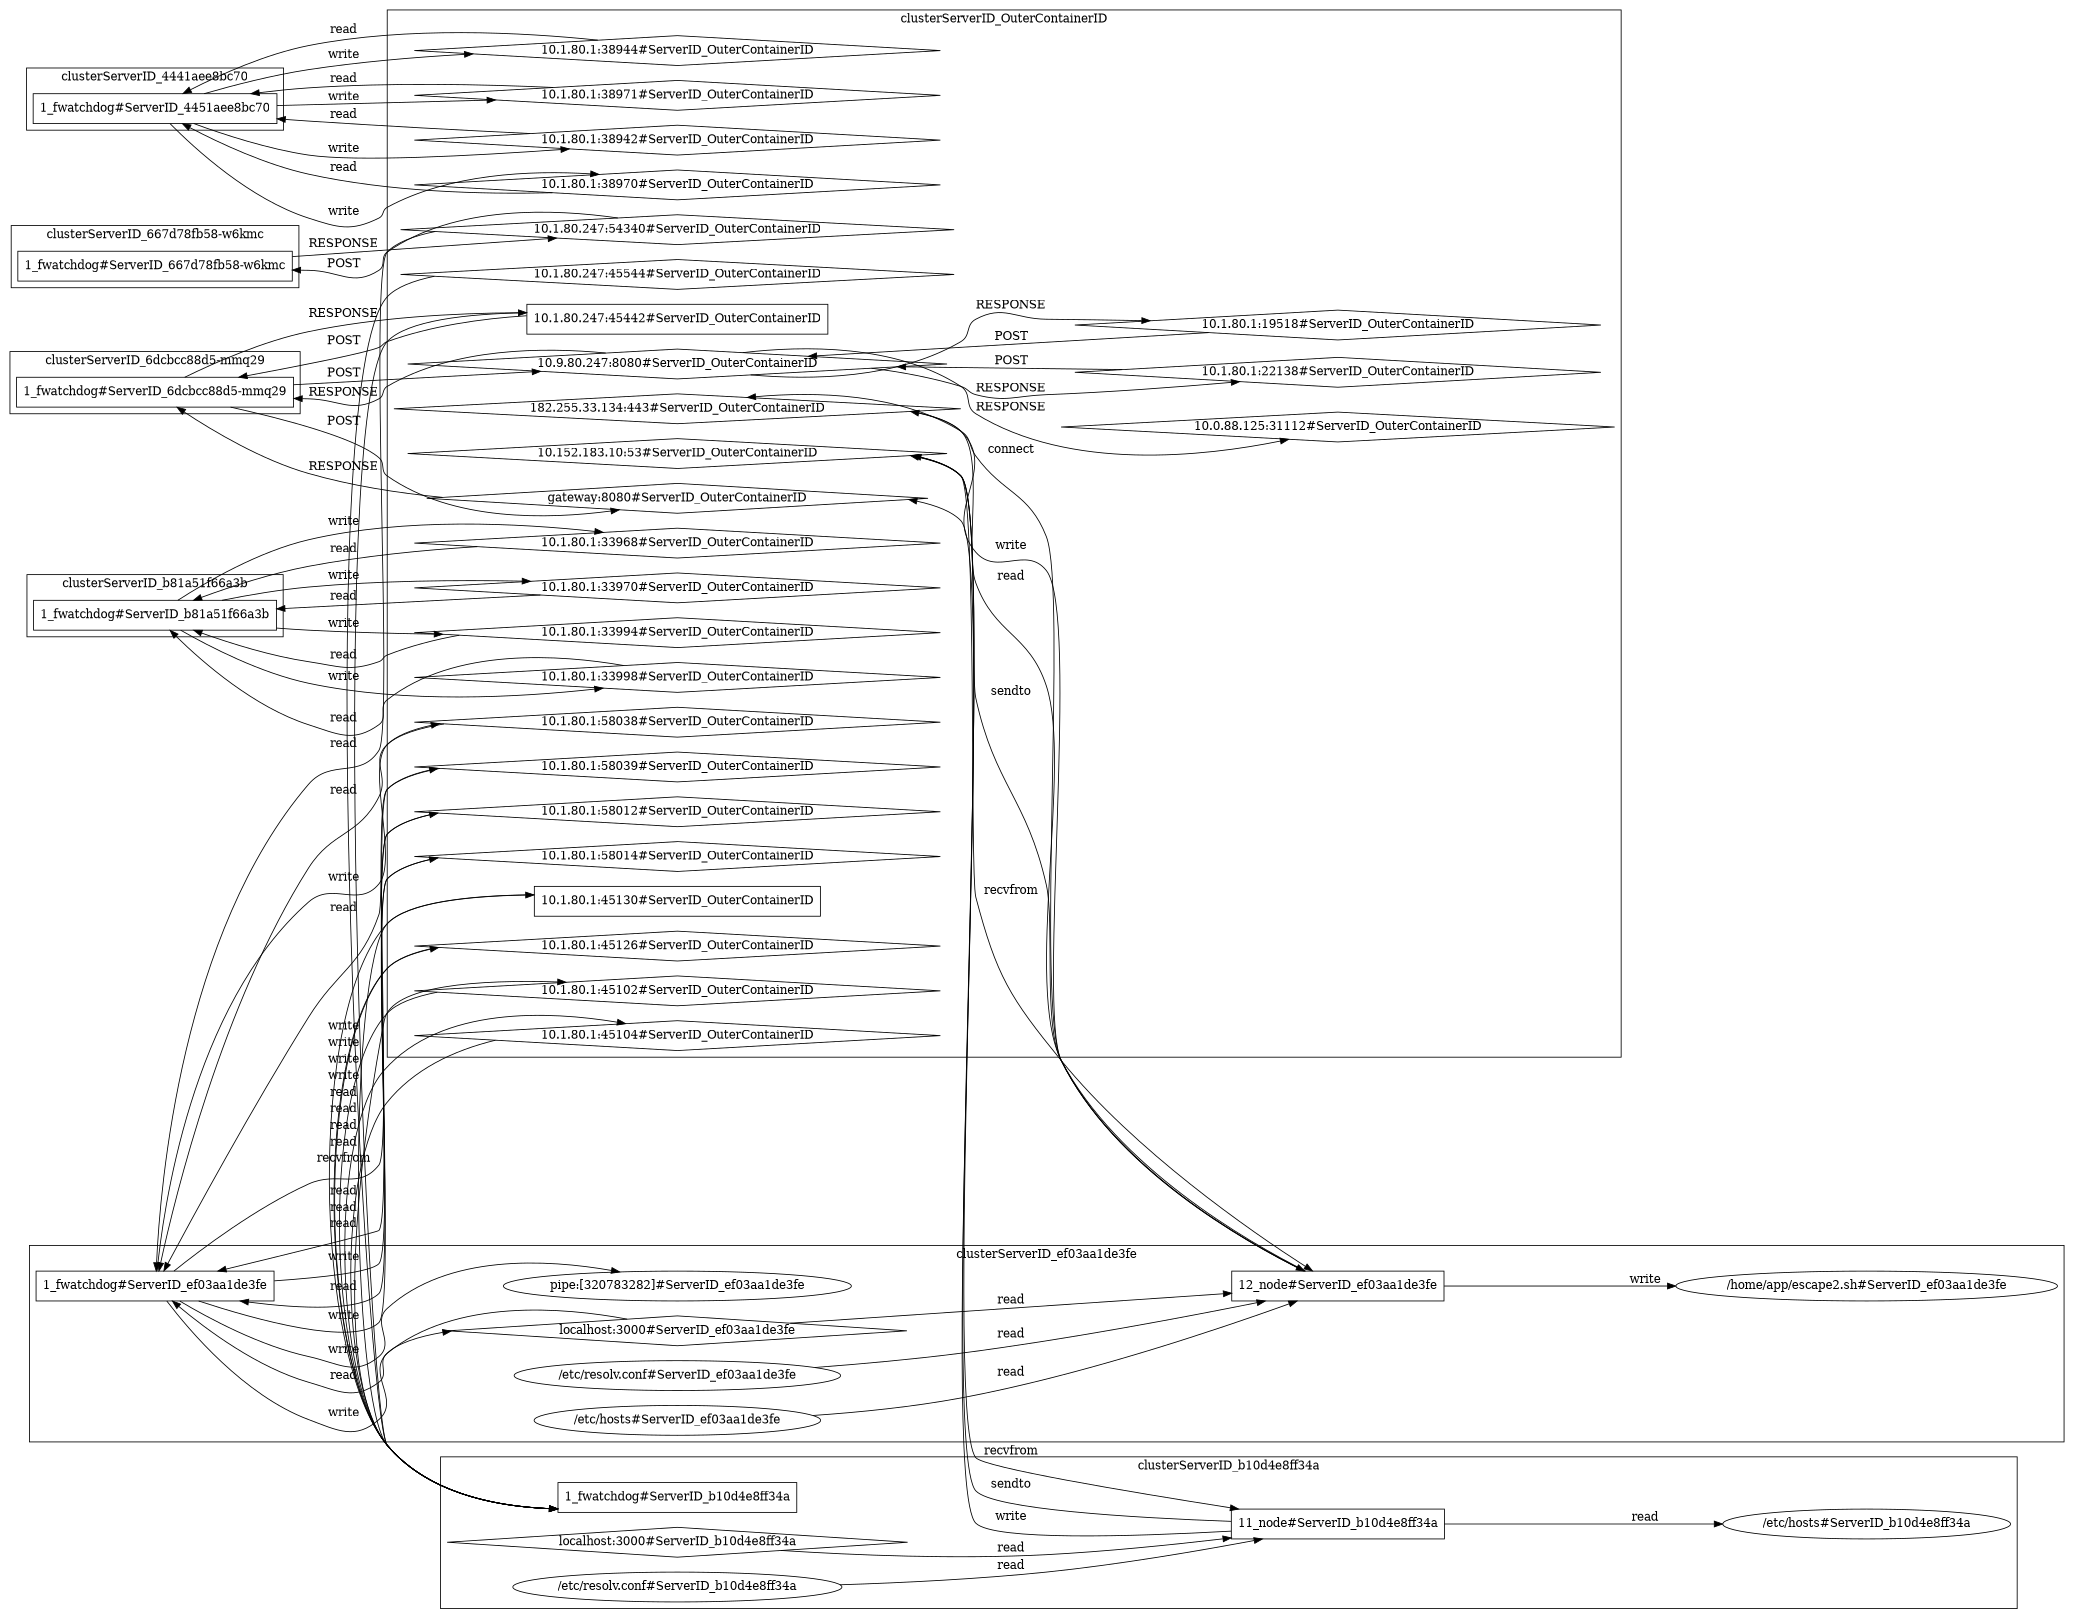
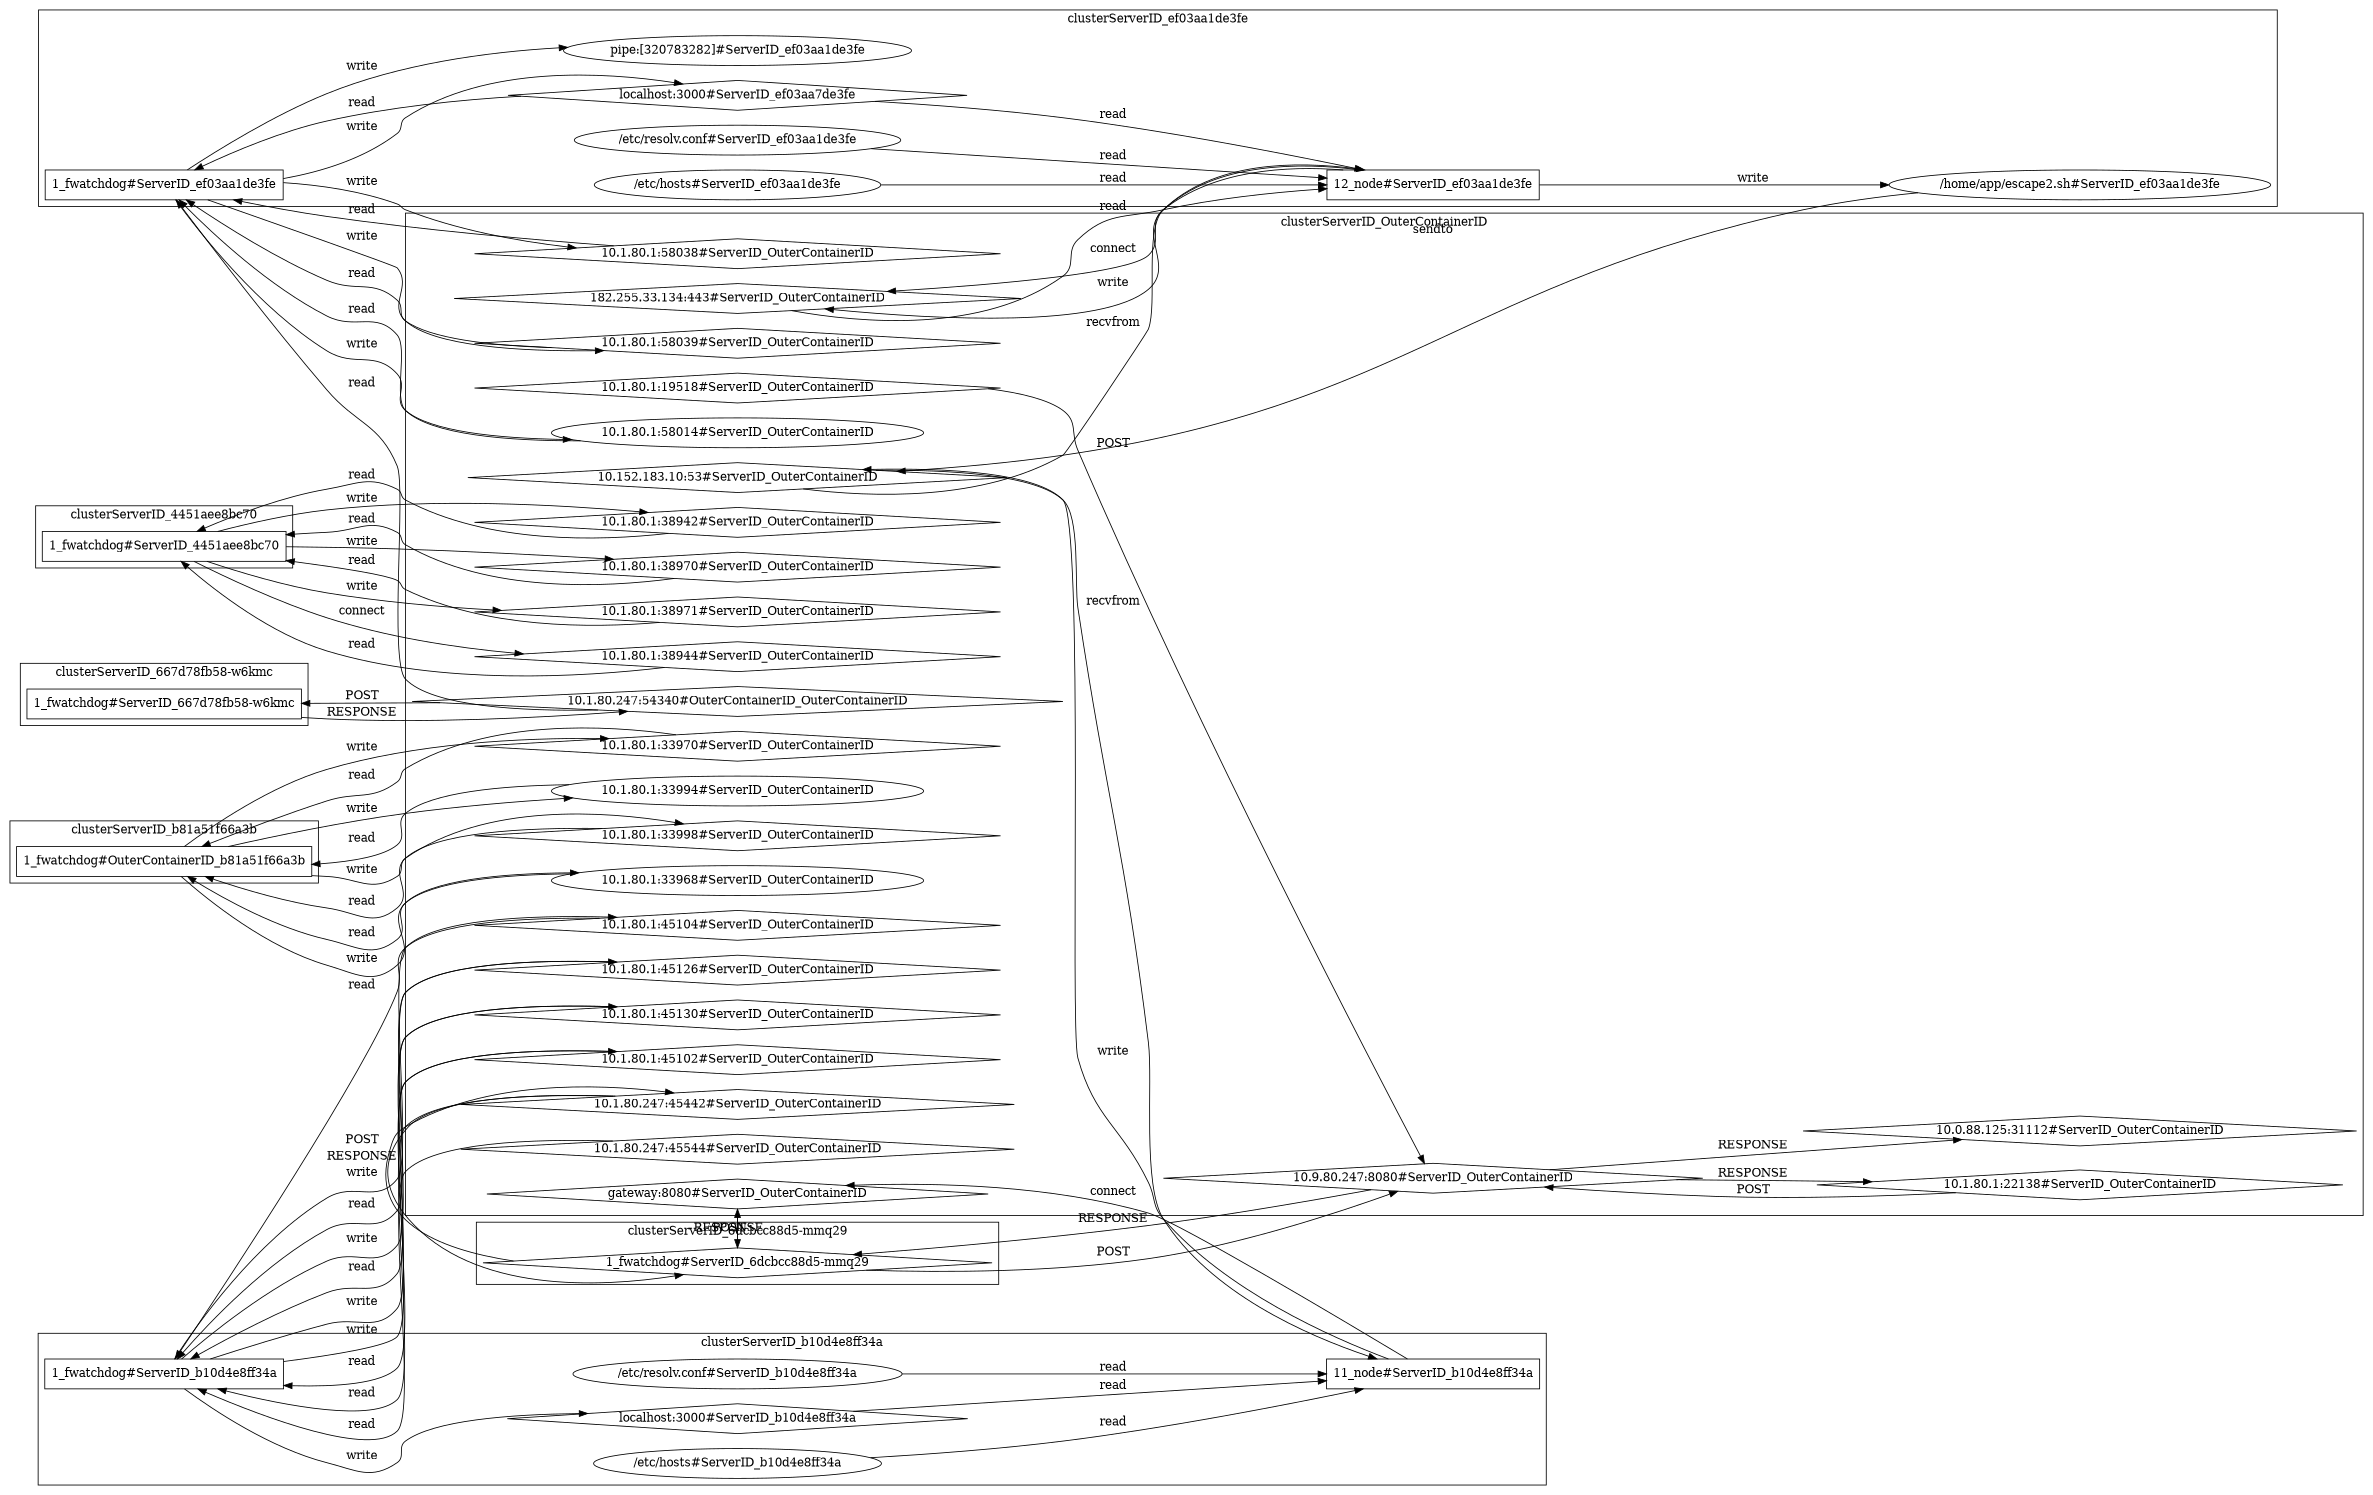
(344, 55) -> (362, 612)
(155, 78) -> (164, 515)
(677, 230) -> (738, 701)
(677, 319) -> (738, 1104)
(961, 342) -> none
(155, 392) -> (738, 1263)
(677, 543) -> (738, 881)
(155, 615) -> (164, 862)
(677, 633) -> (738, 791)
(677, 812) -> none
(677, 857) -> (738, 433)
(1044, 878) -> (1416, 349)
(677, 901) -> (738, 1015)
(344, 1159) -> (362, 237)
(677, 1331) -> (738, 95)
none -> (382, 1470)
(1011, 1485) -> (1113, 1052)
(1011, 1517) -> (1113, 1192)
(1579, 1524) -> (1114, 1434)
